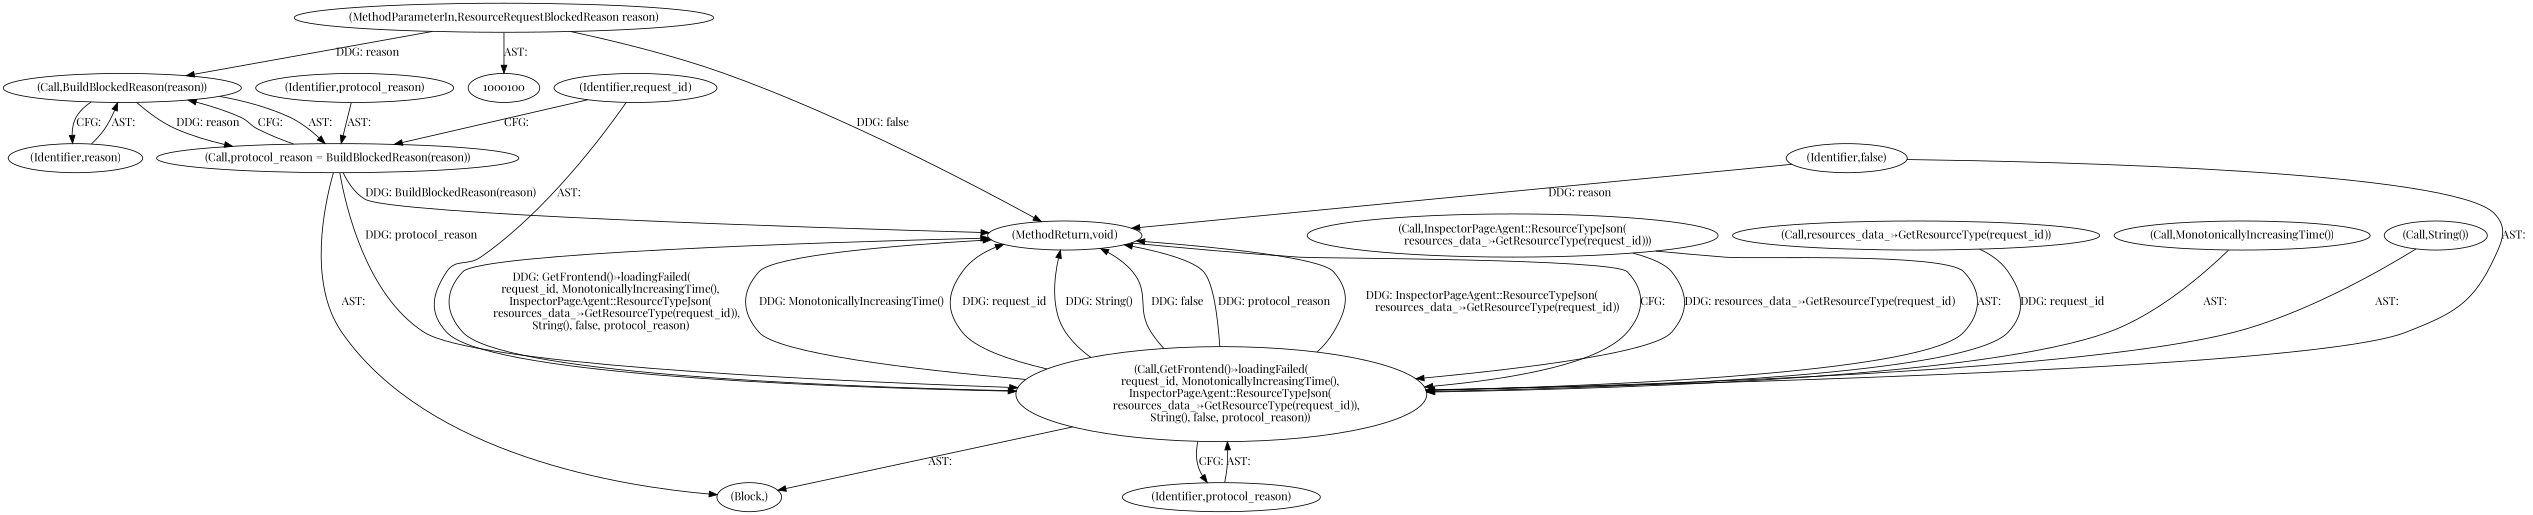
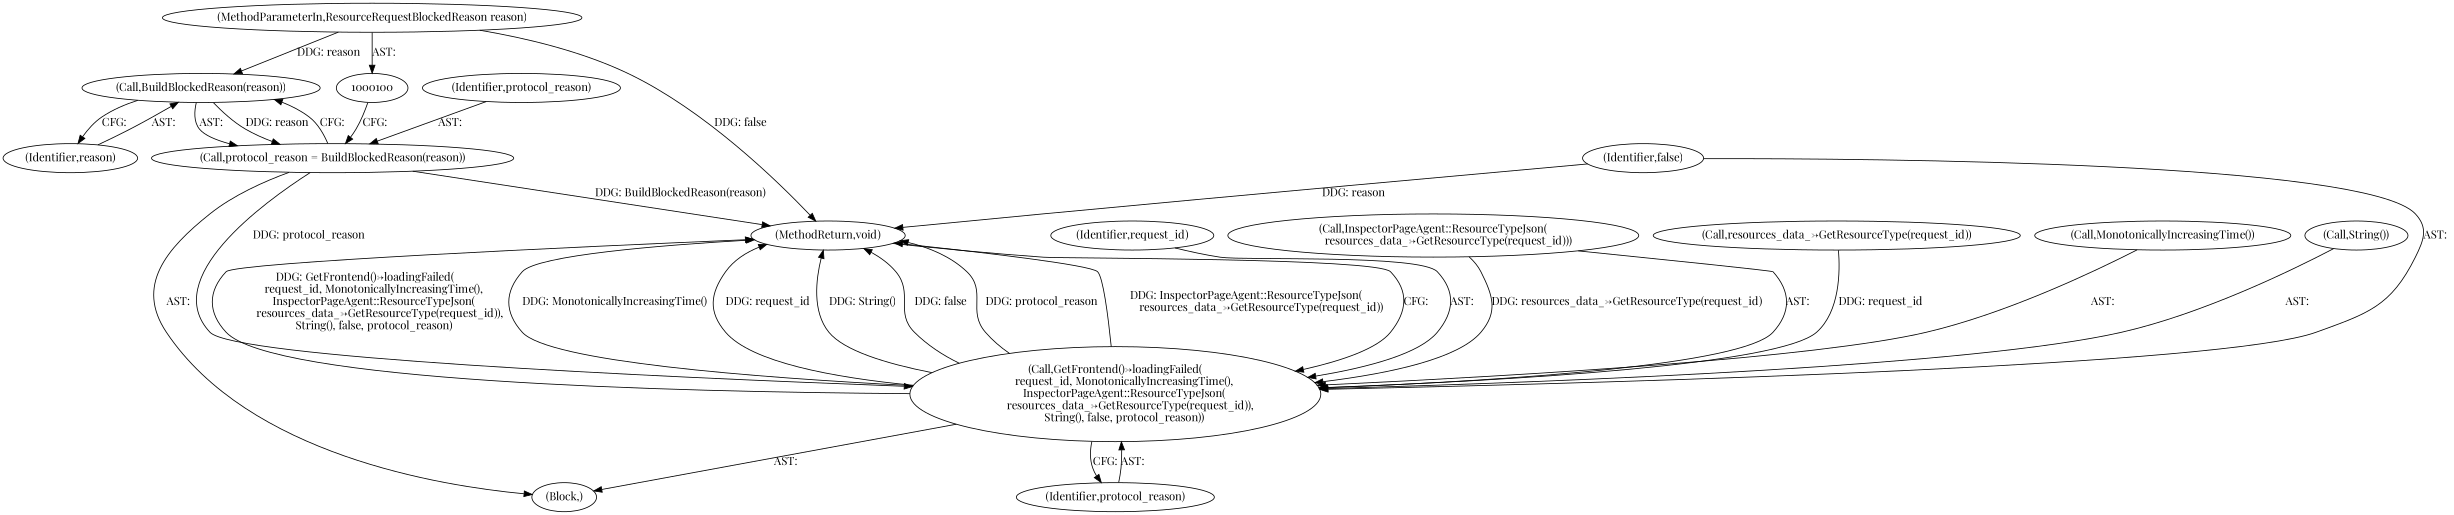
(495, 121) -> (360, 121)
